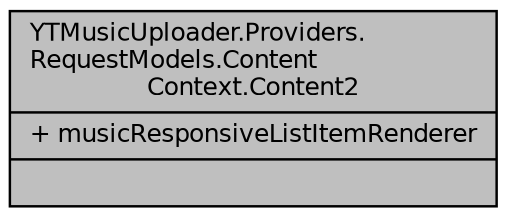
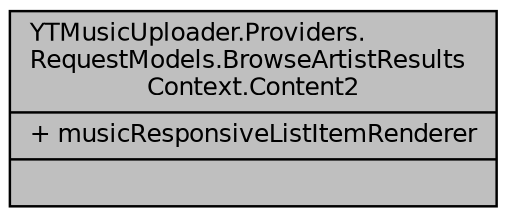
(174, 61) -> (248, 61)
